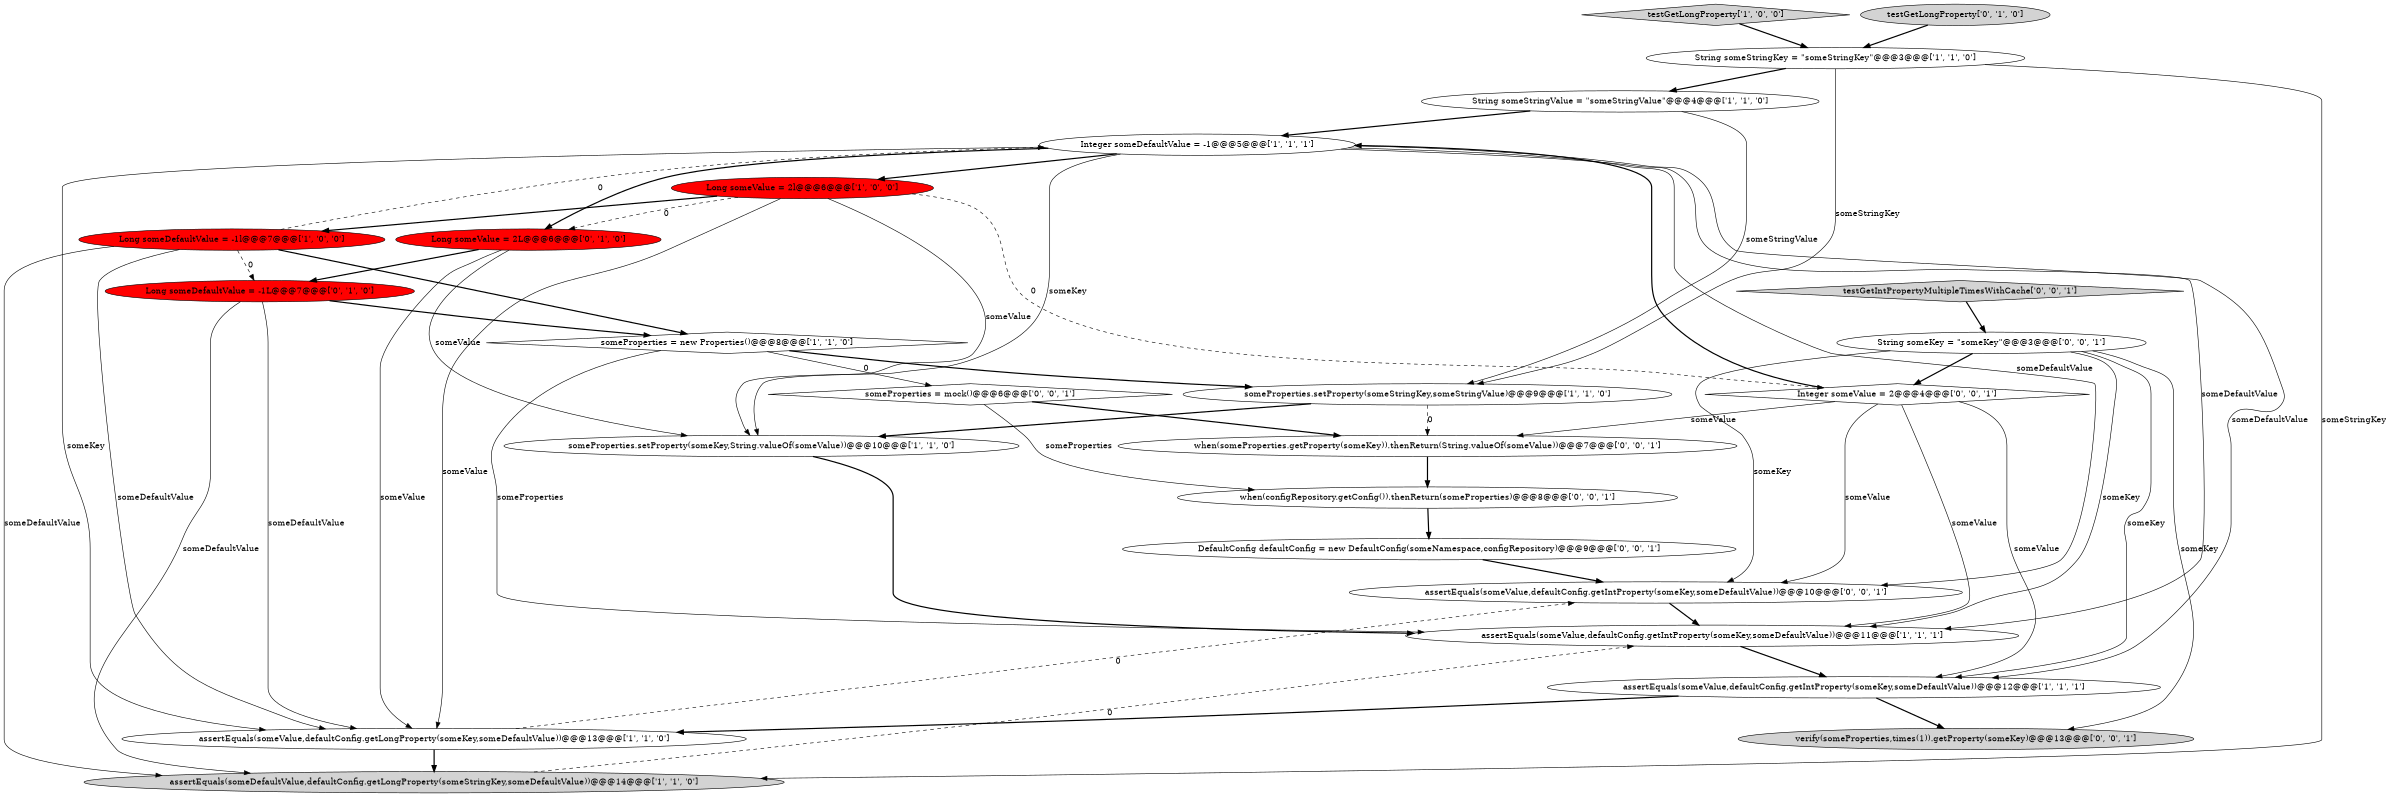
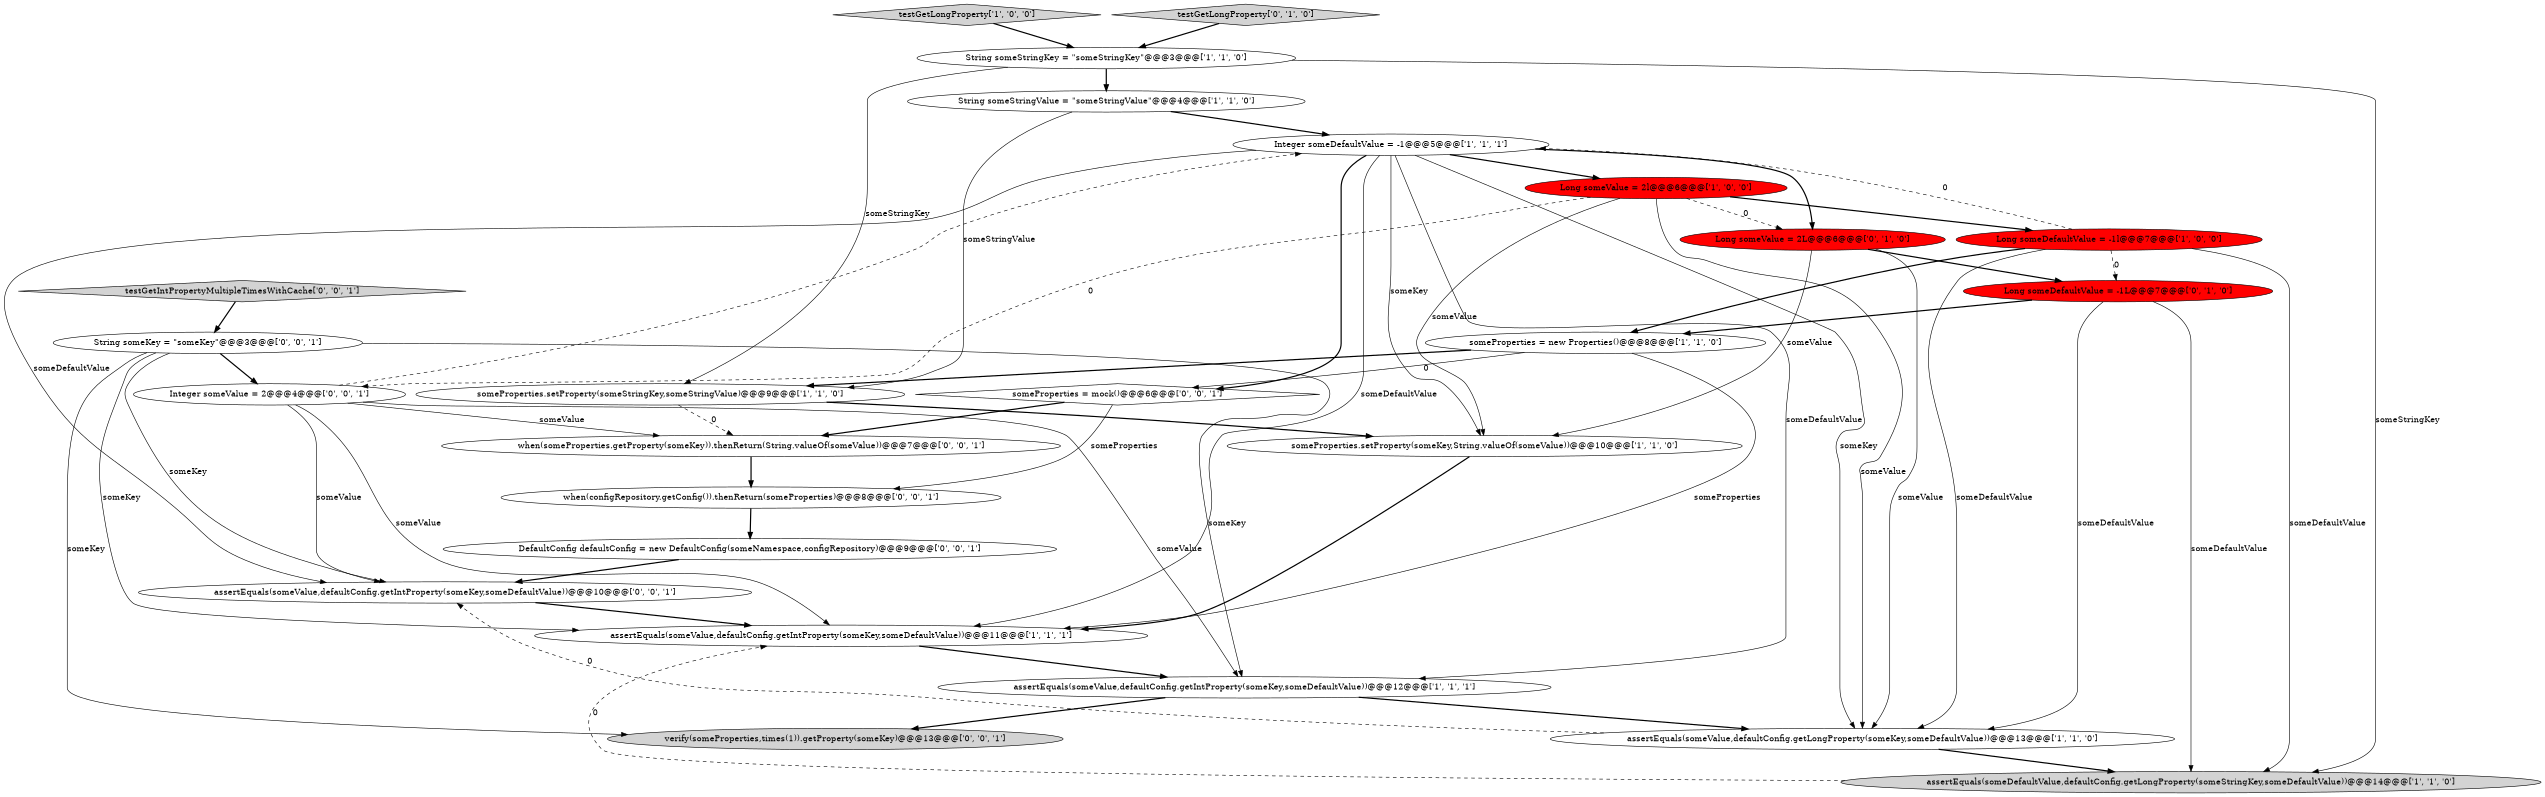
(1955, 15) -> (1246, 15)
(1652, 193) -> (822, 282)
none -> (1341, 310)
(727, 343) -> (1596, 343)
(1897, 394) -> (269, 394)
